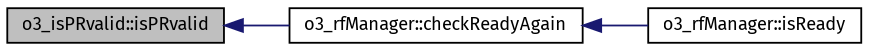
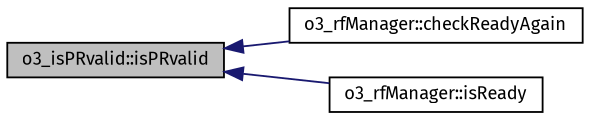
(625, 25) -> (286, 79)
